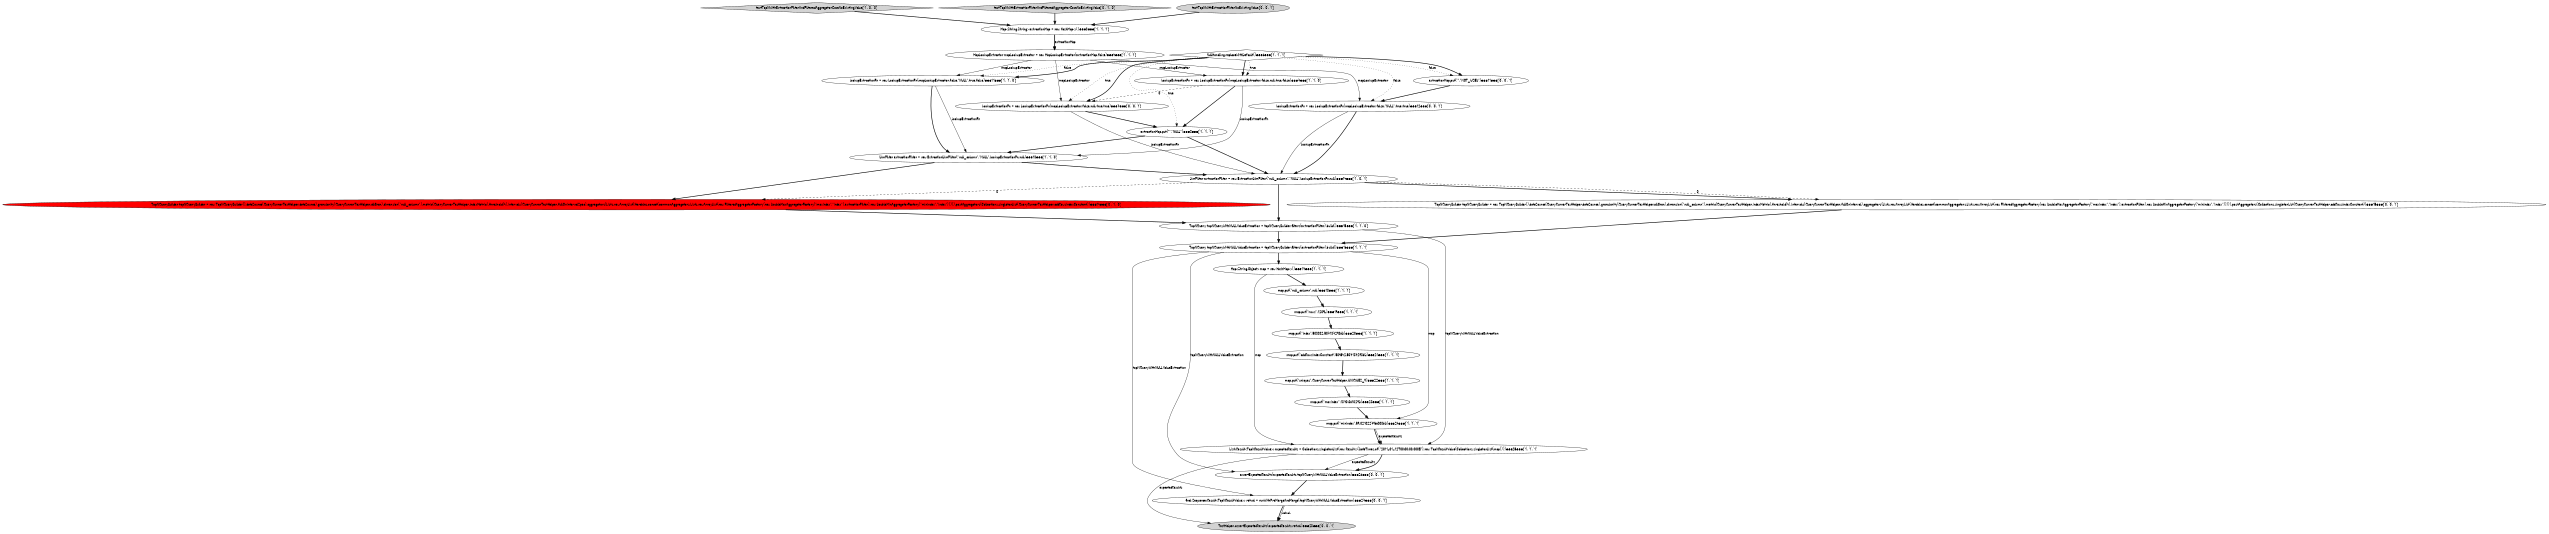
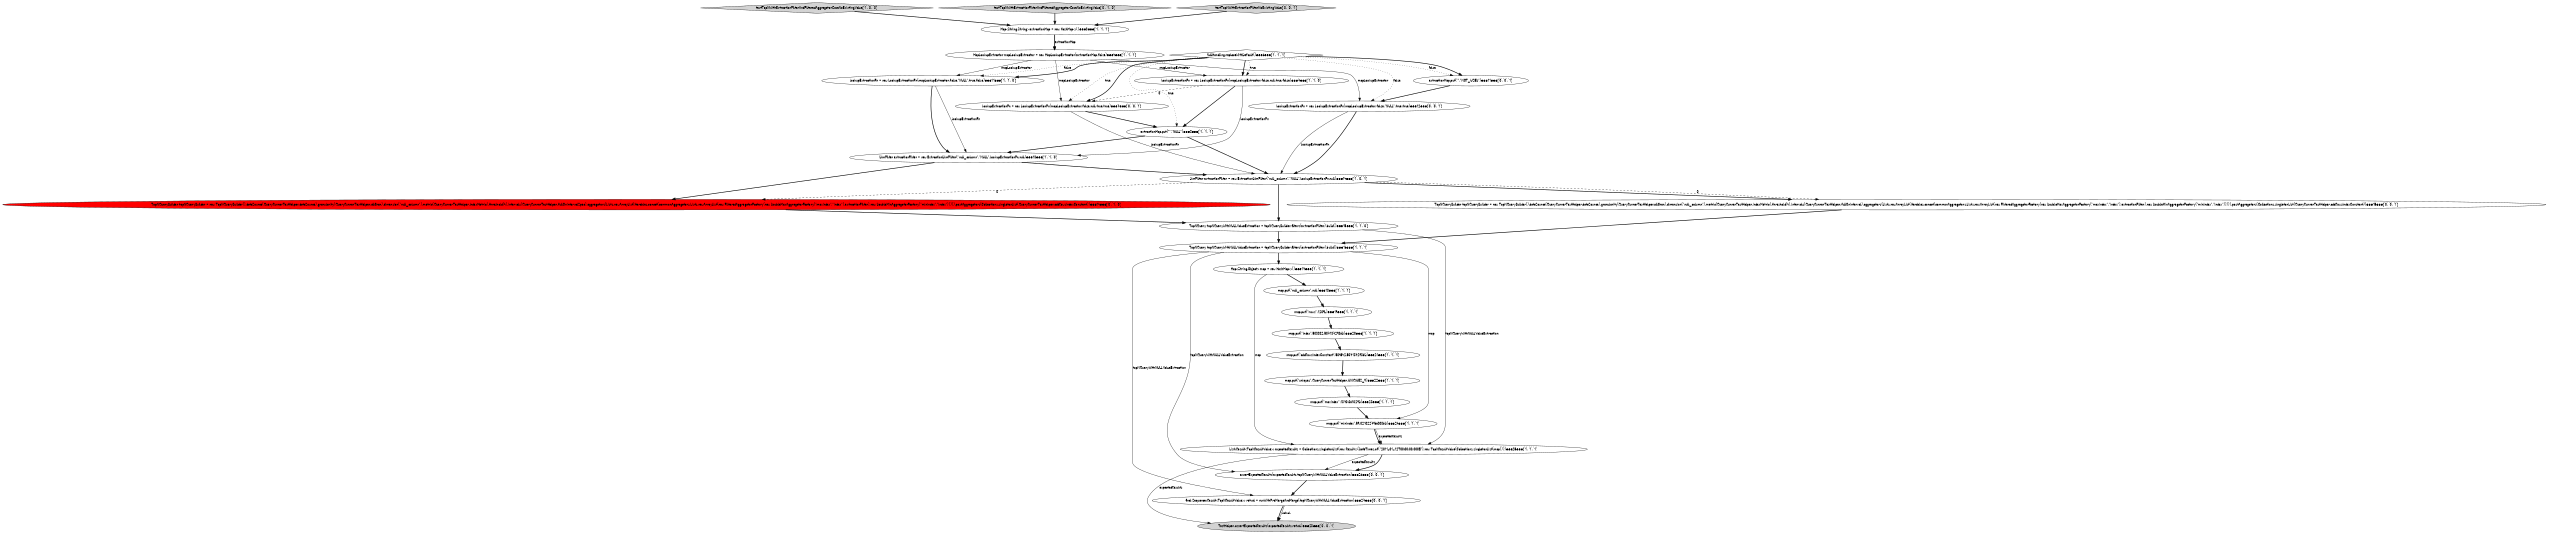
(1233, 8) -> (1256, 8)
